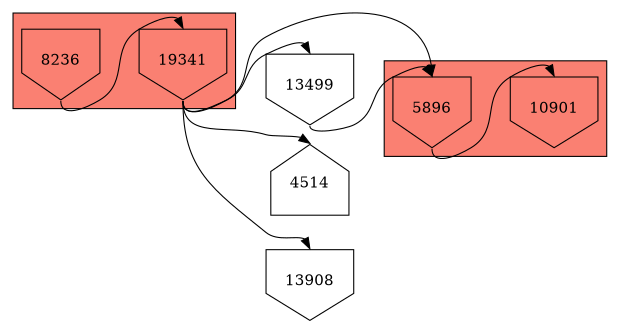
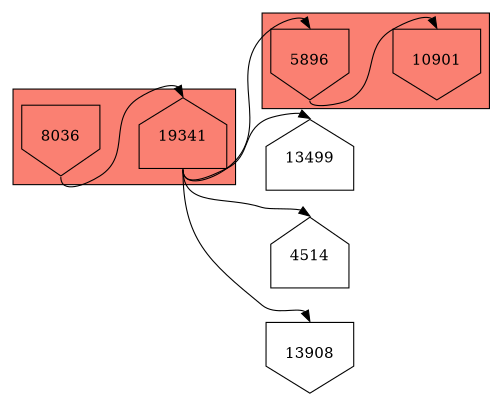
(61, 61) -> (61, 137)
(183, 61) -> (183, 137)
(310, 86) -> (310, 159)
(371, 106) -> none
